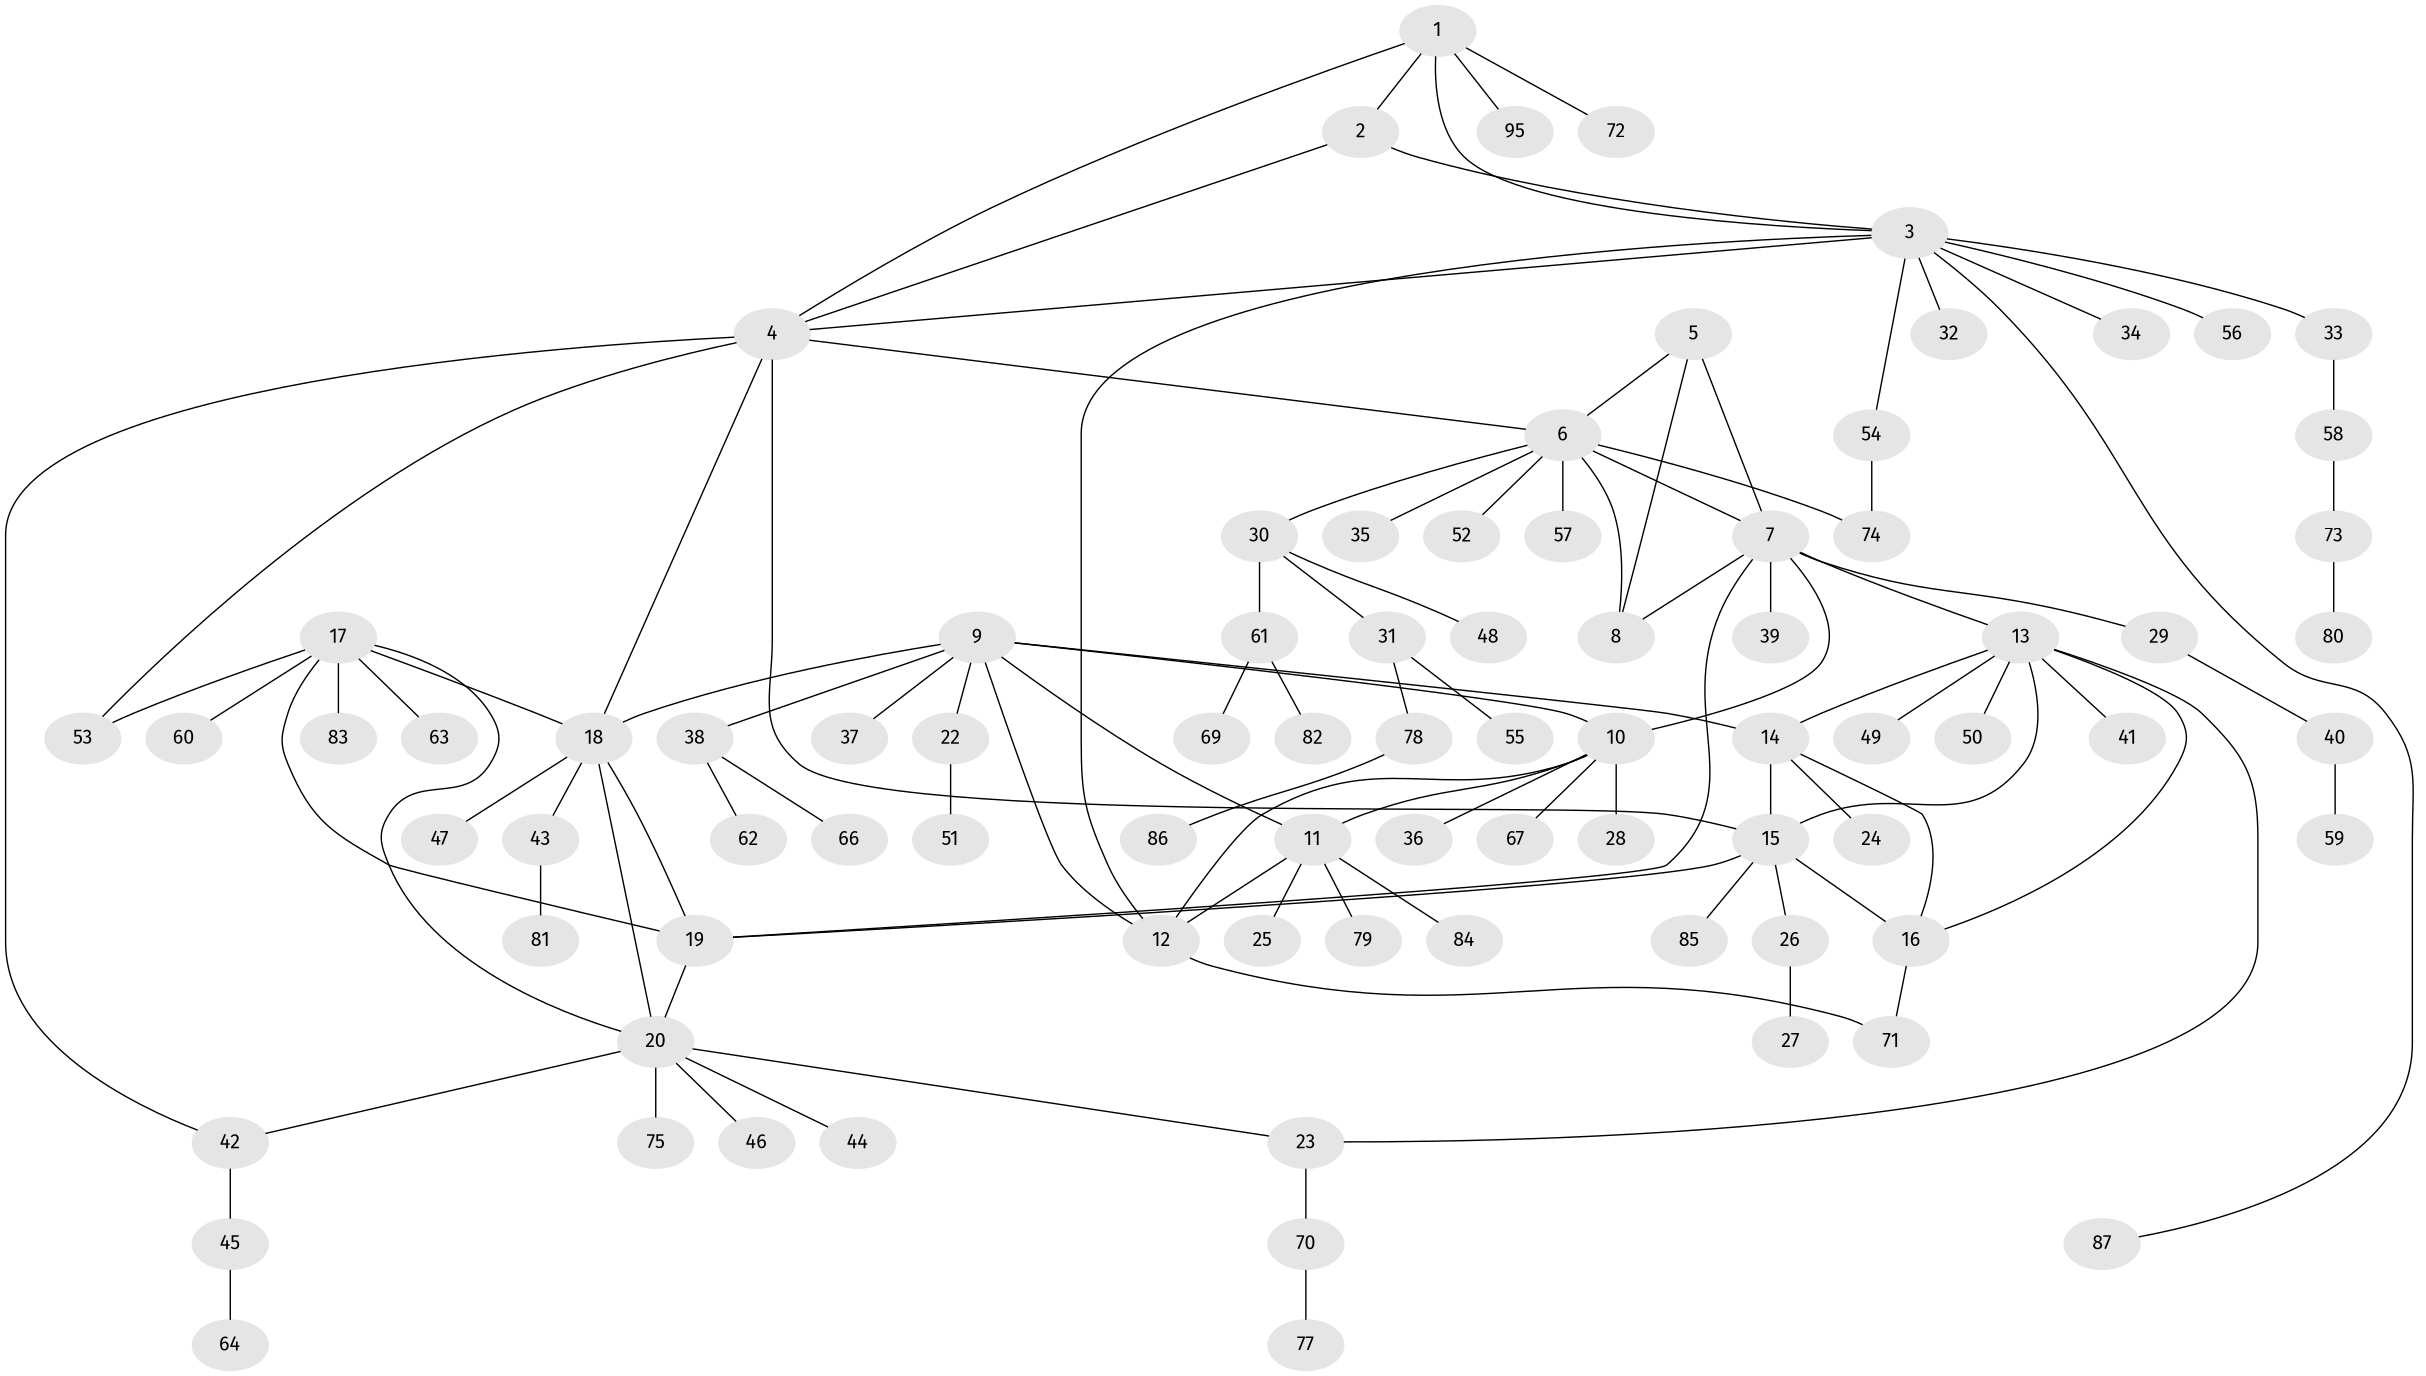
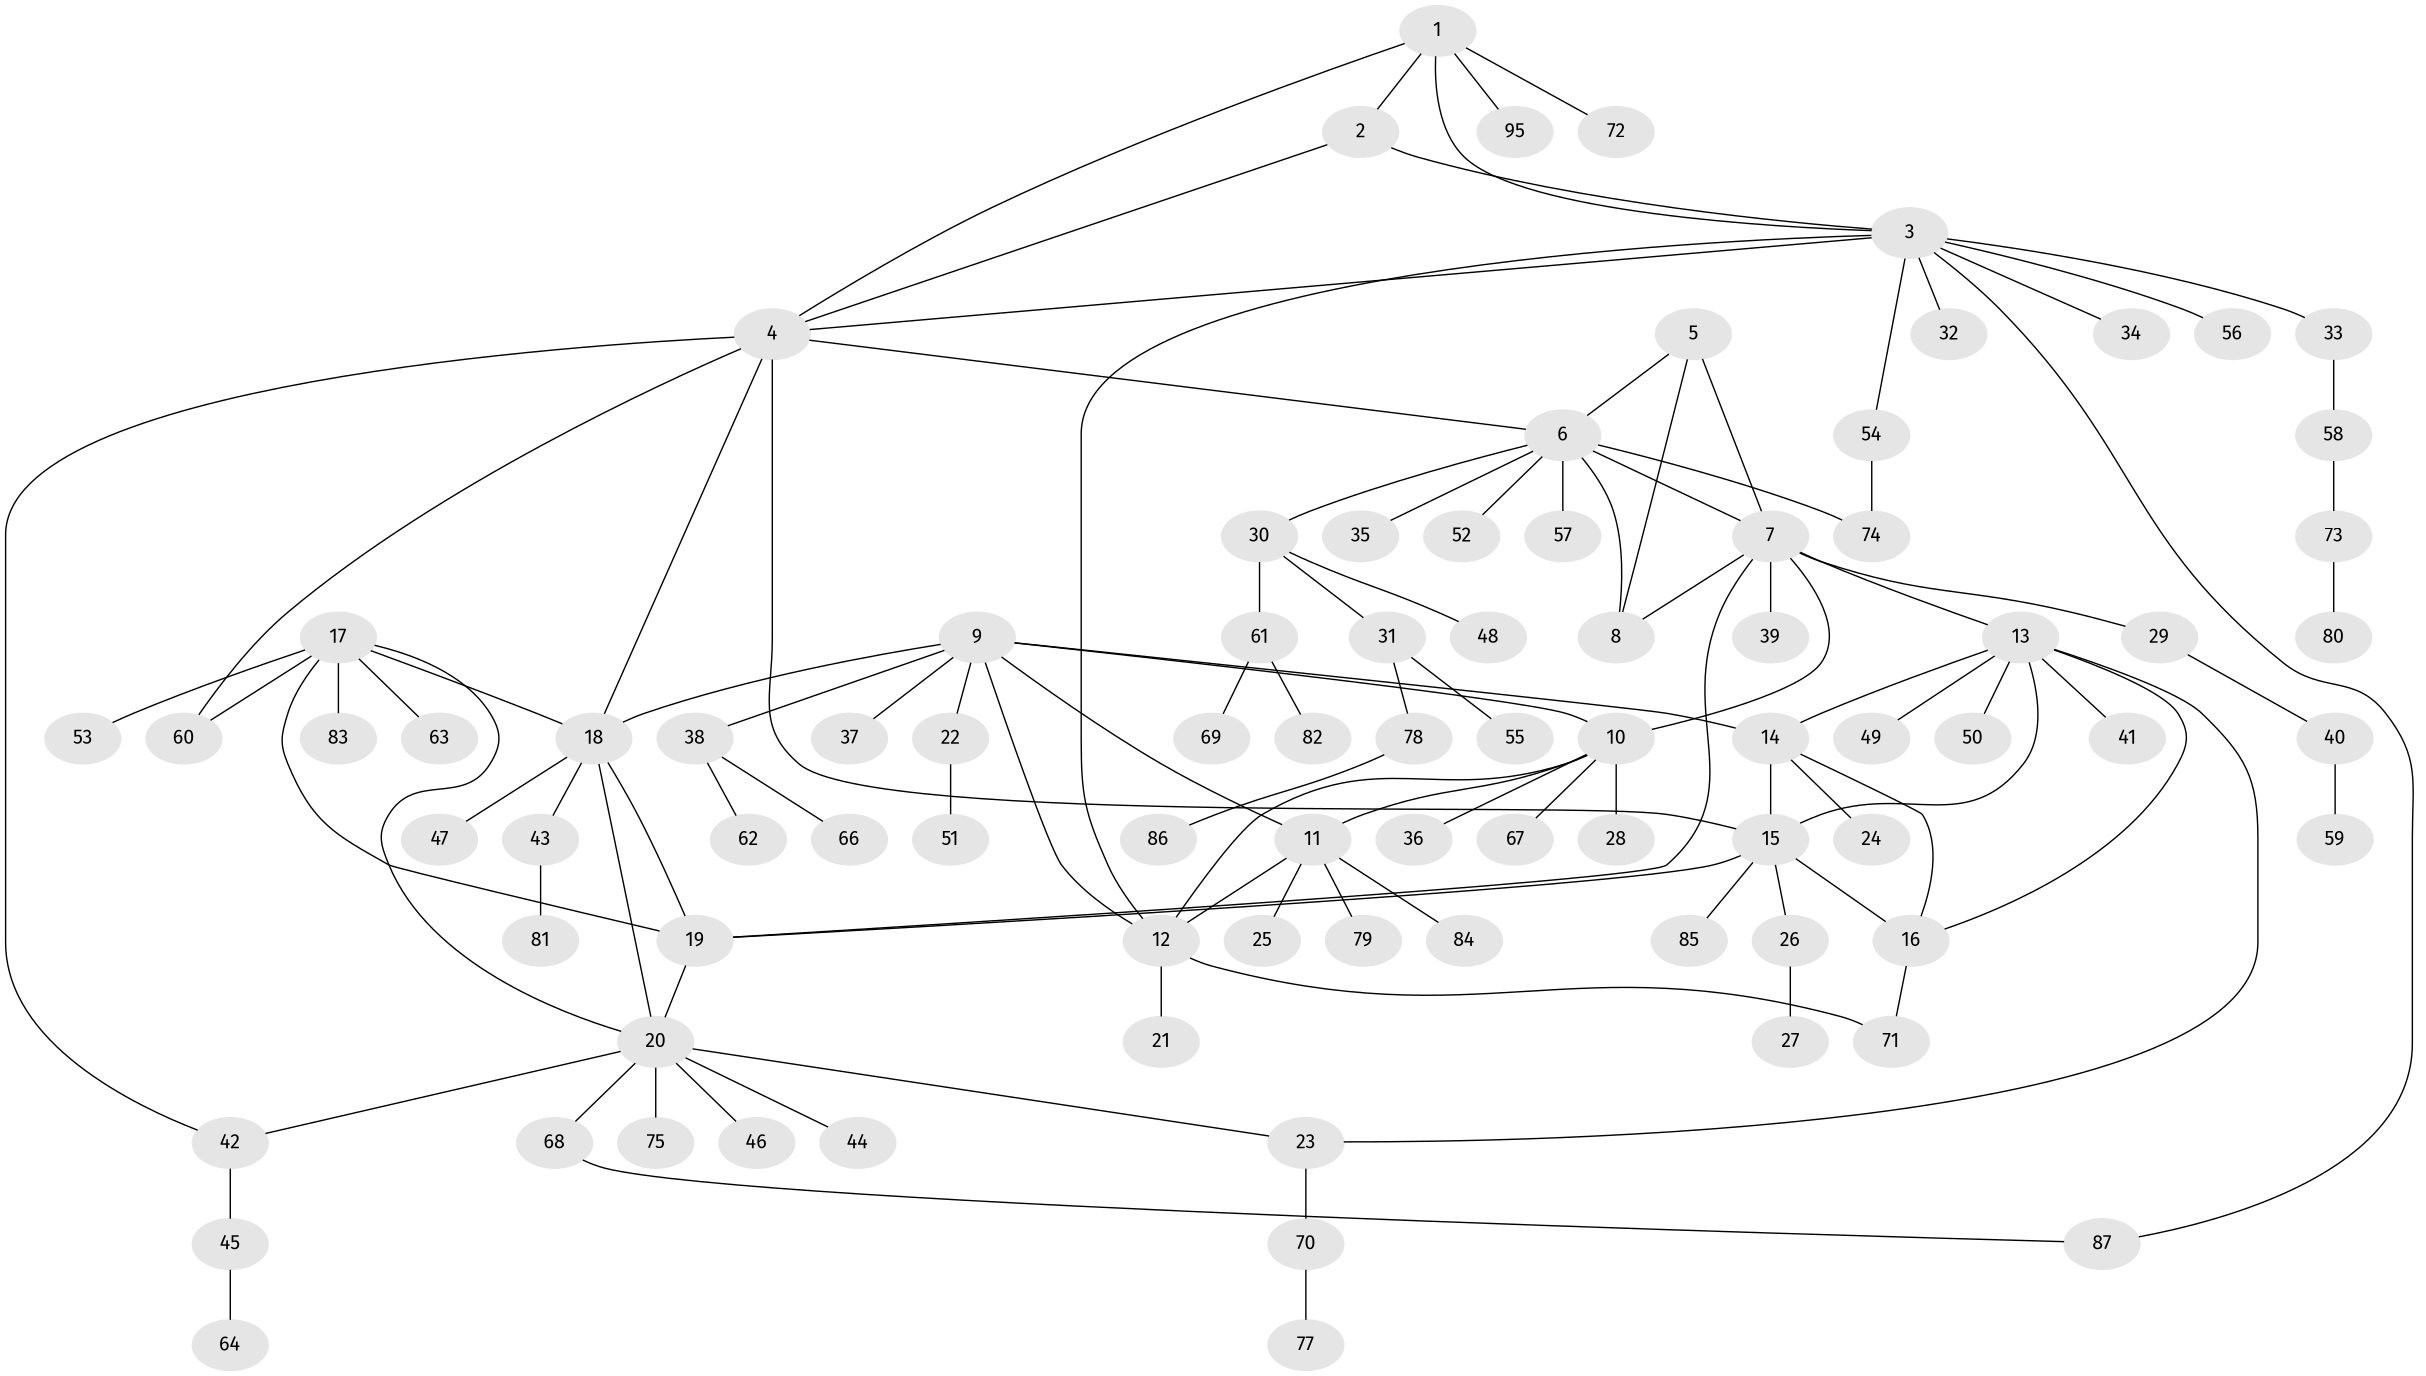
(390, 478) -> (447, 500)
none -> (1161, 1042)
none -> (555, 1143)
